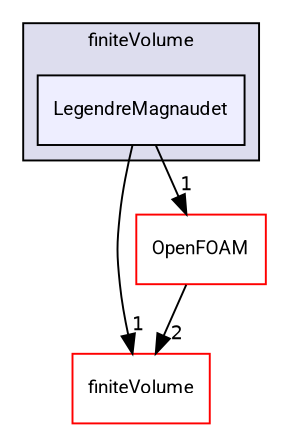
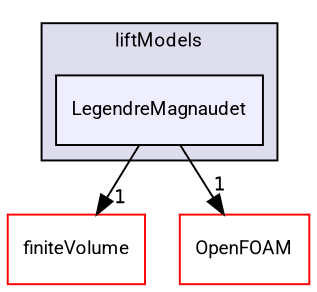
(141, 42) -> (159, 42)
(175, 310) -> none
